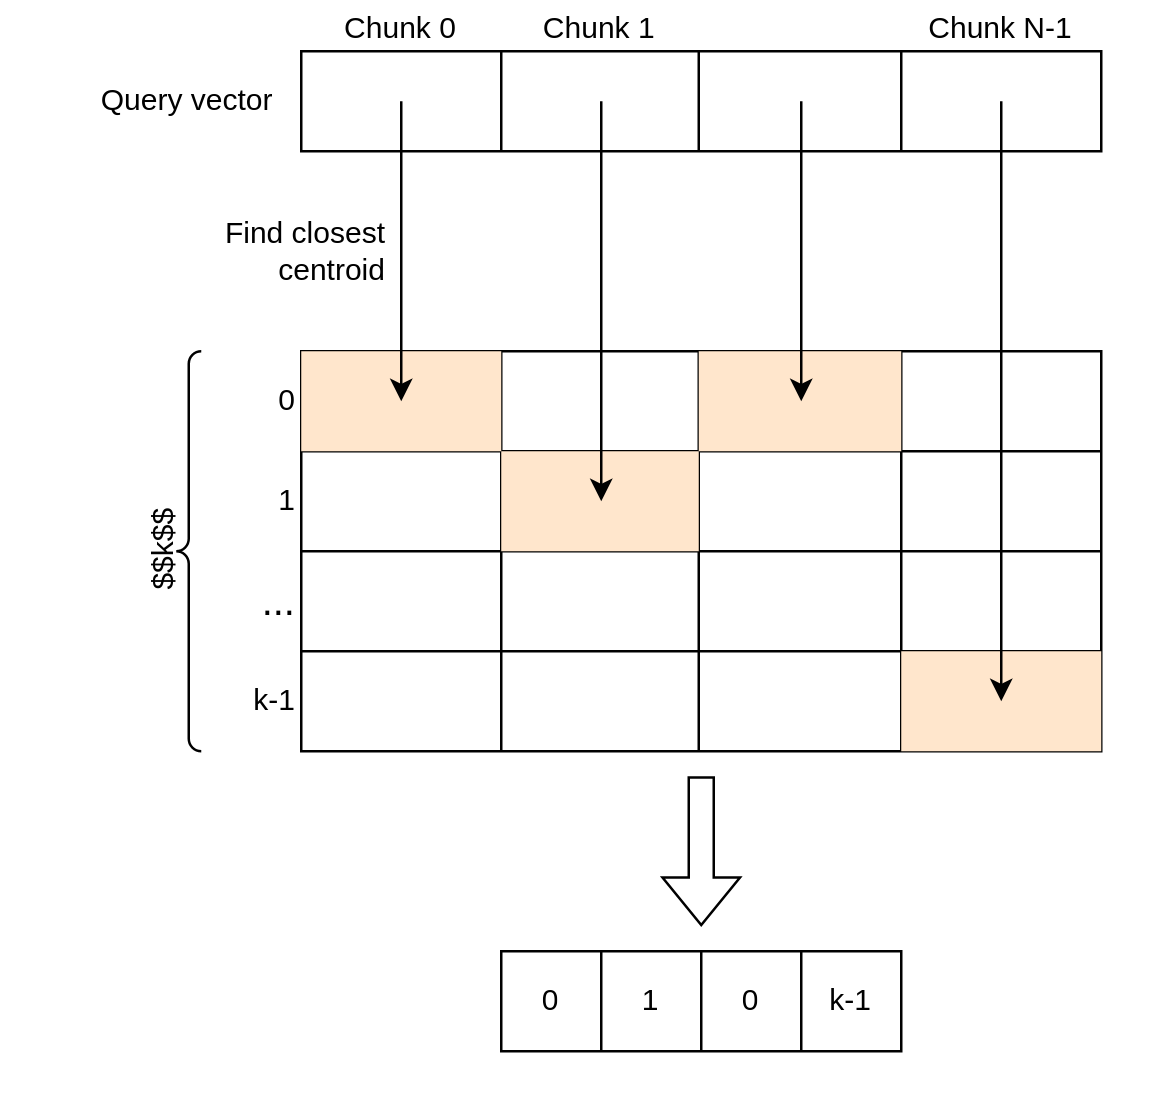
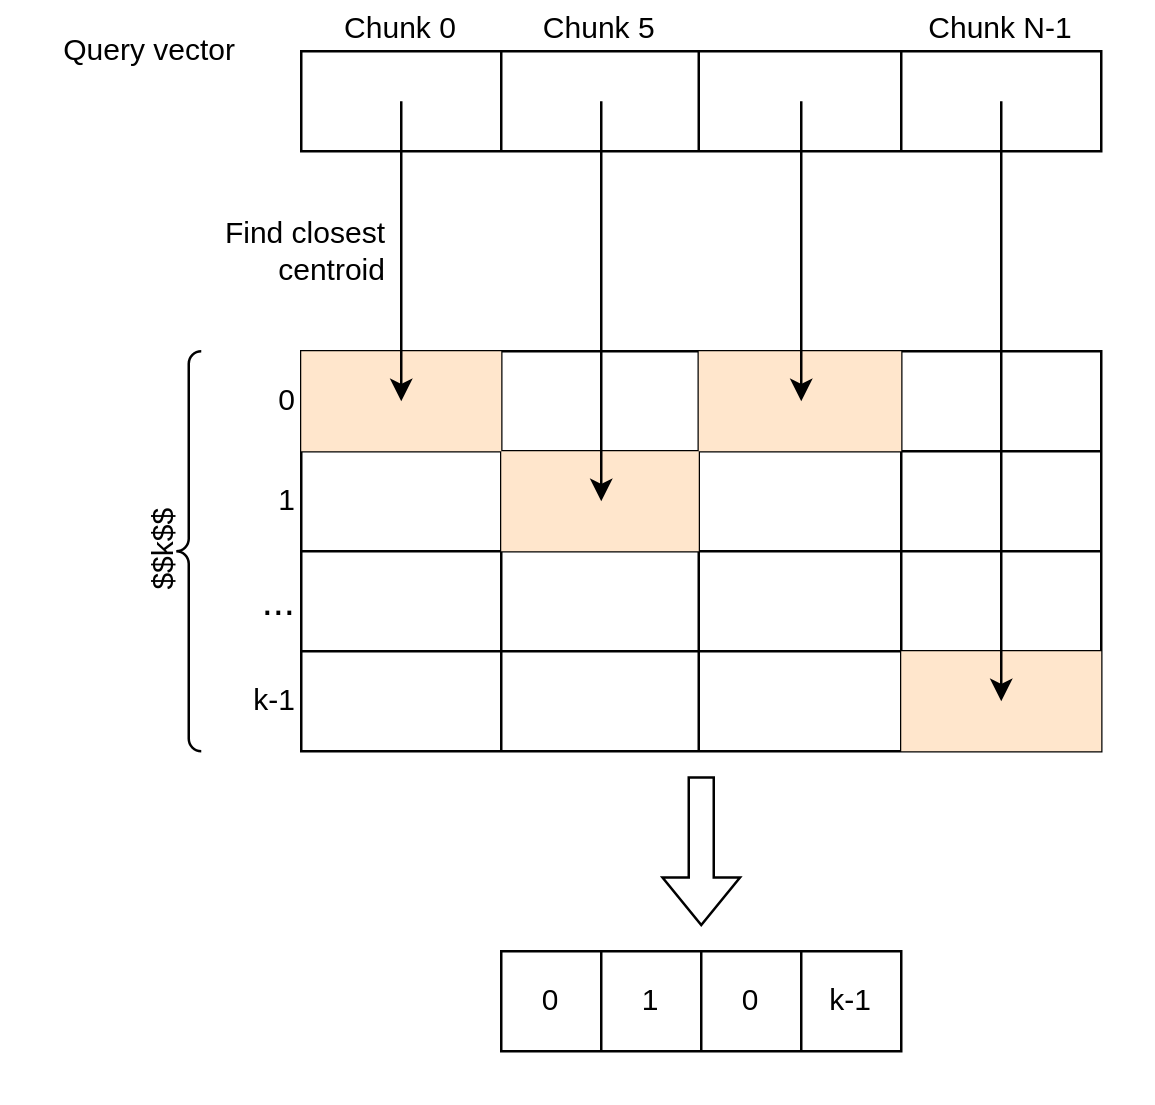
(600, 26) -> (600, 26)
(164, 101) -> (126, 51)
